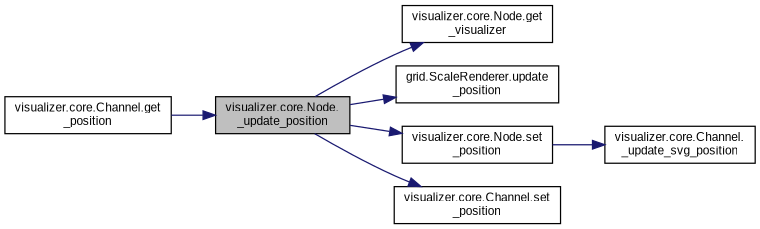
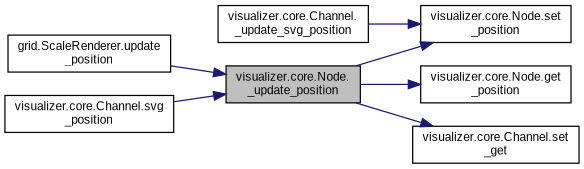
(477, 24) -> (496, 84)
(367, 102) -> (192, 69)
(88, 115) -> (89, 114)
(572, 145) -> (388, 24)
(477, 205) -> (496, 145)
